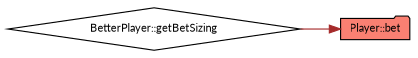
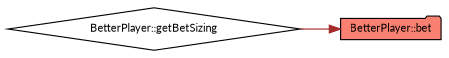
(375, 29) -> (391, 29)
